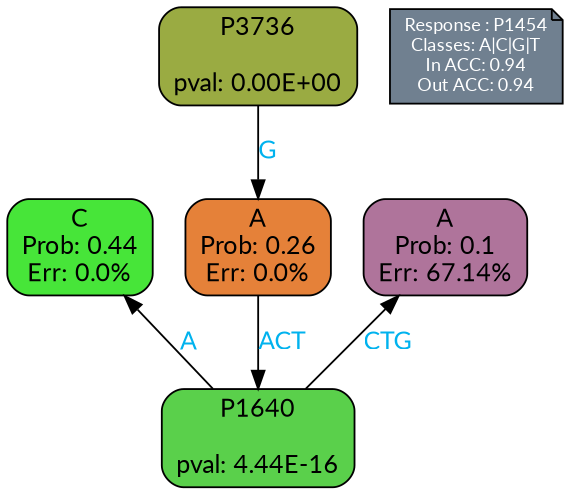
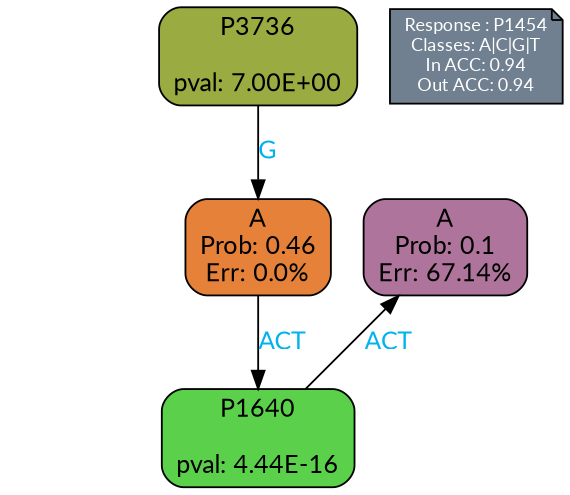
(258, 56) -> (258, 56)
(80, 247) -> none
(258, 247) -> (258, 247)
(389, 343) -> (389, 343)
